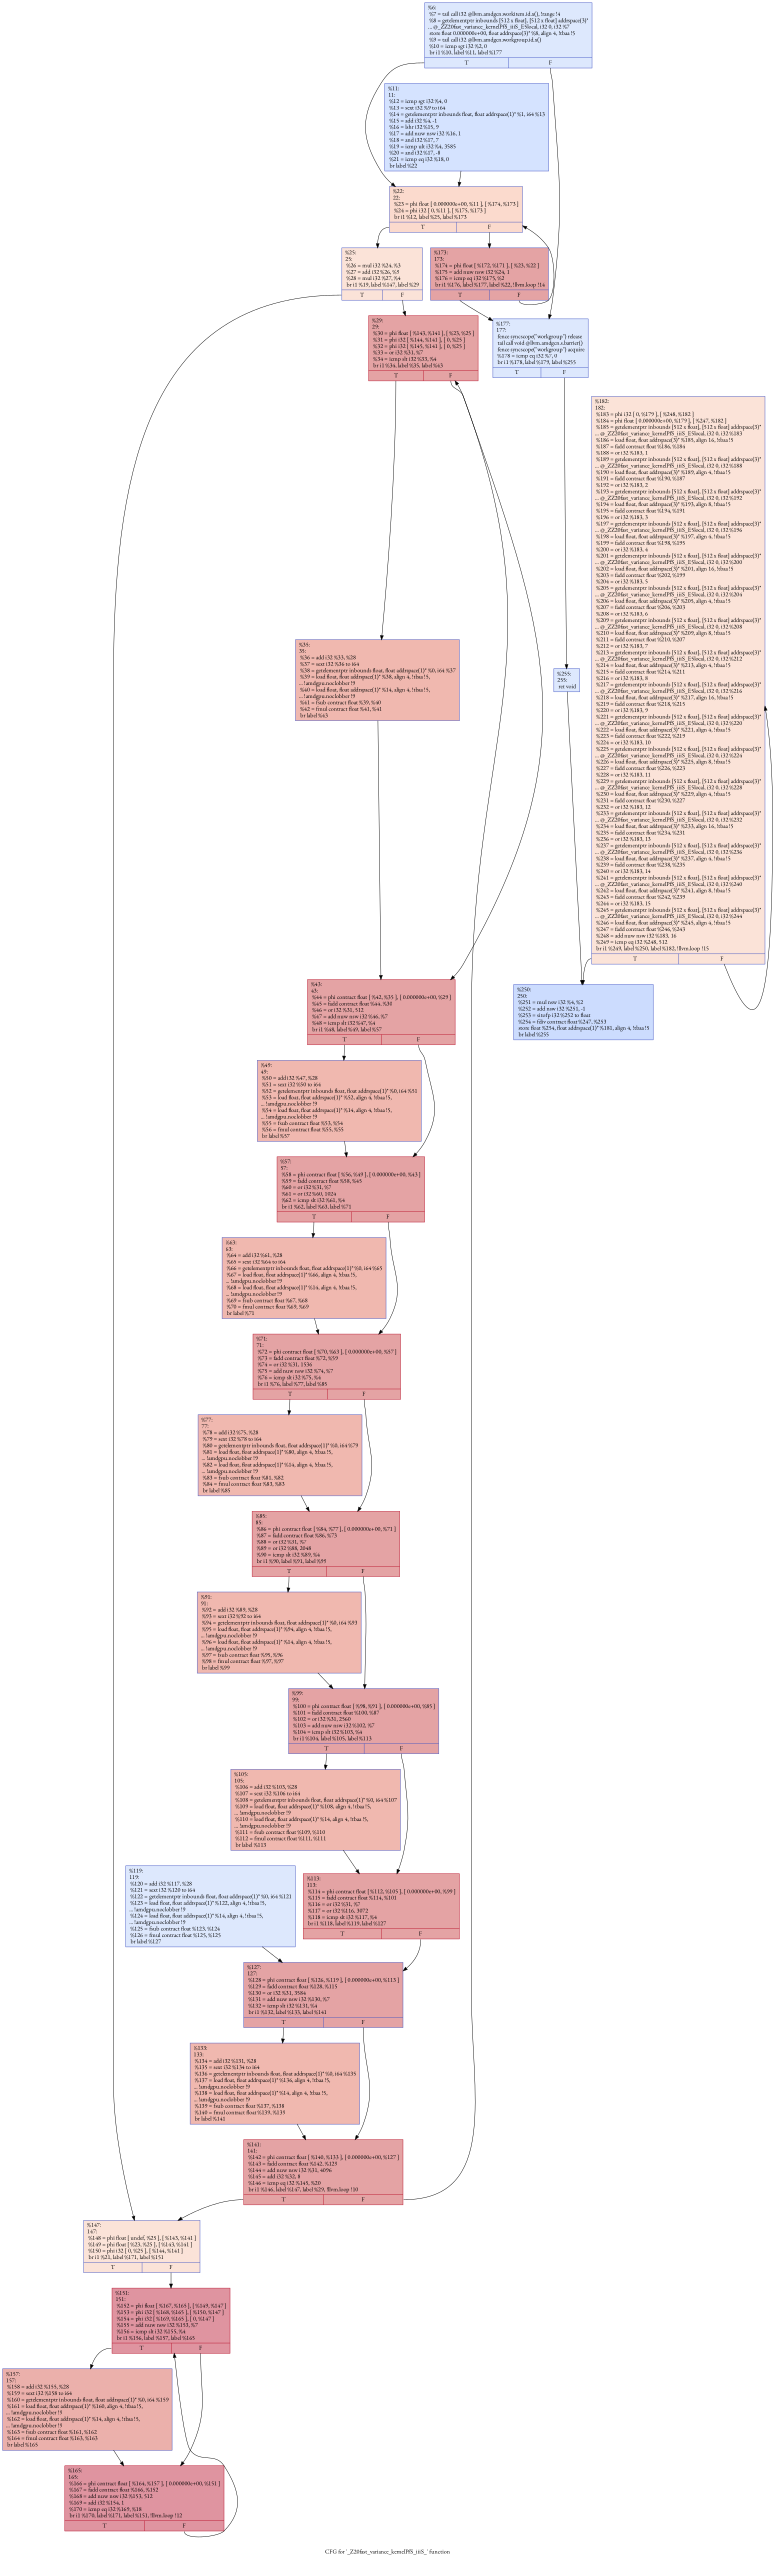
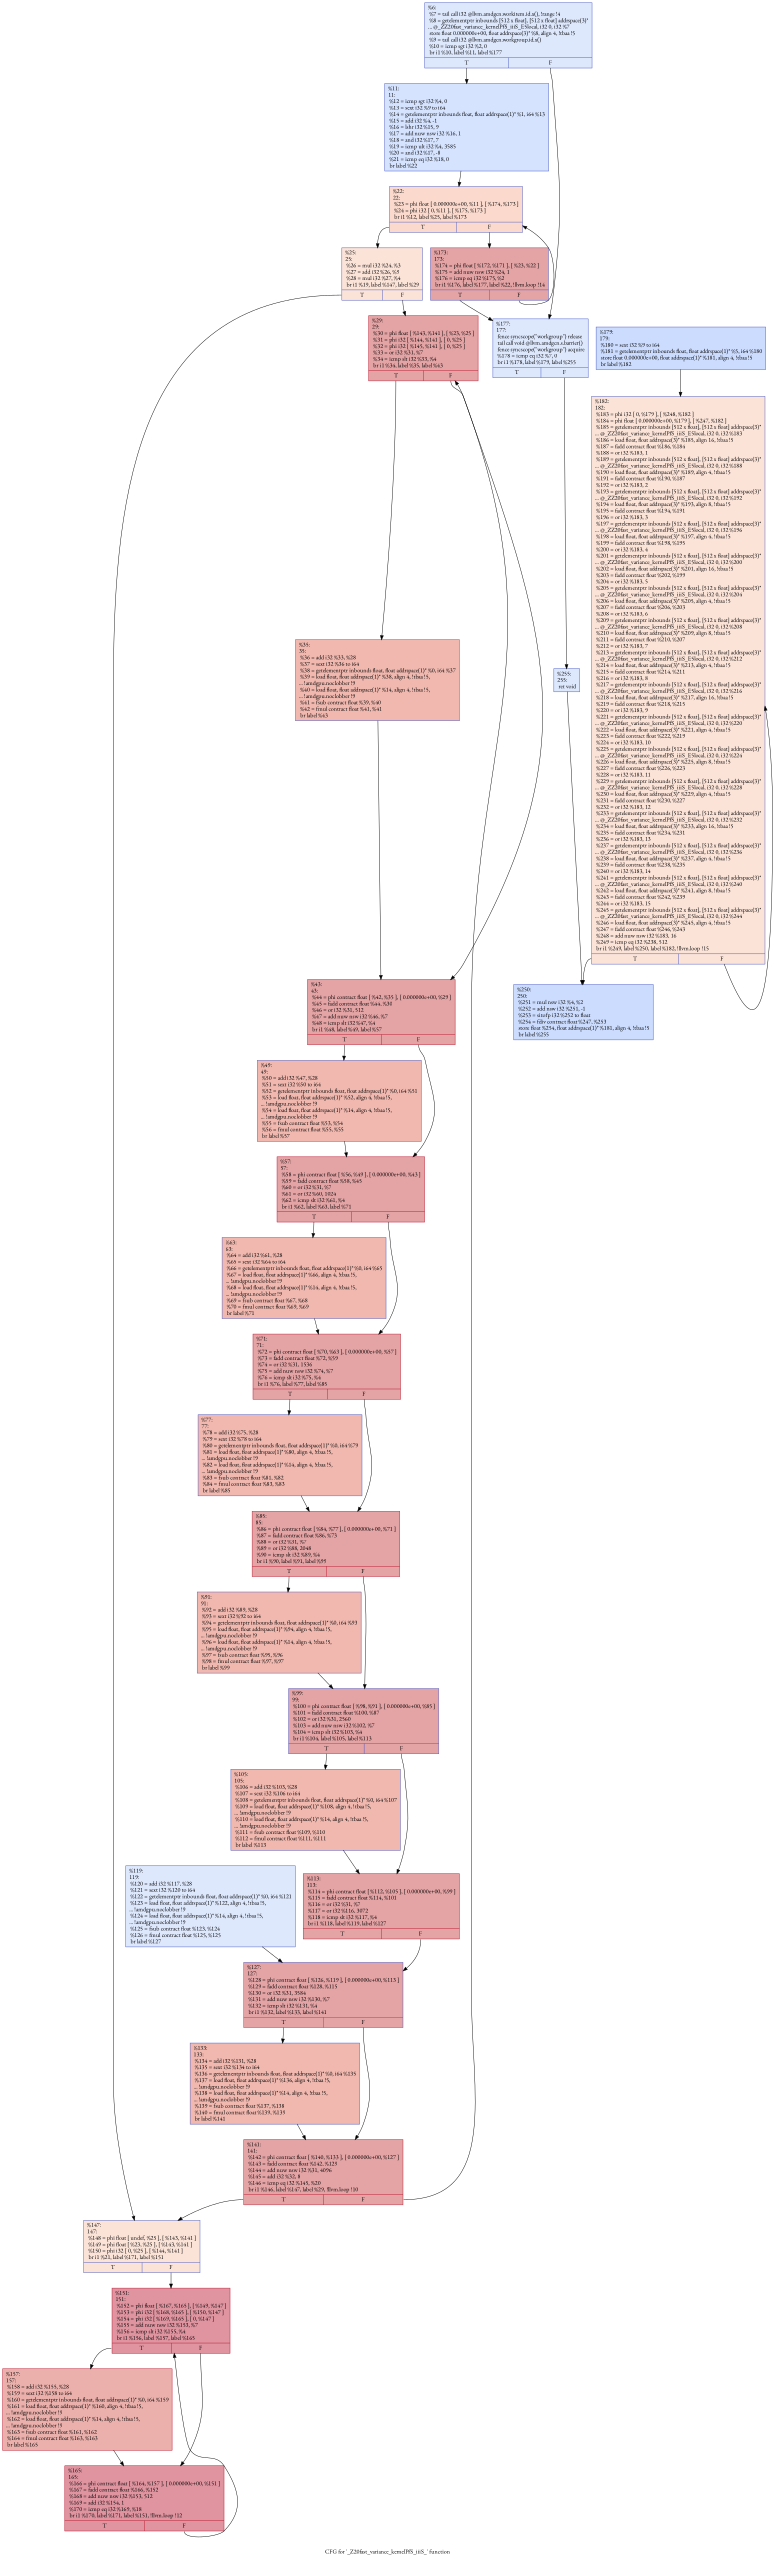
(368, 111) -> (467, 74)
none -> (681, 348)
(631, 942) -> (631, 942)
(87, 2410) -> (87, 2410)
